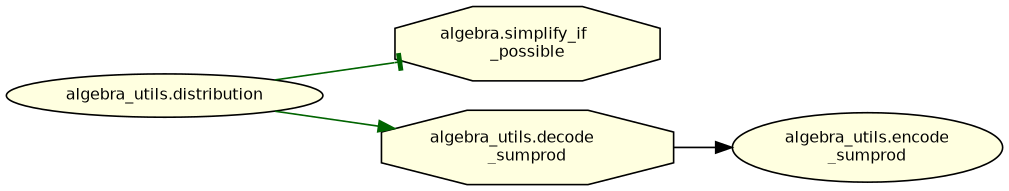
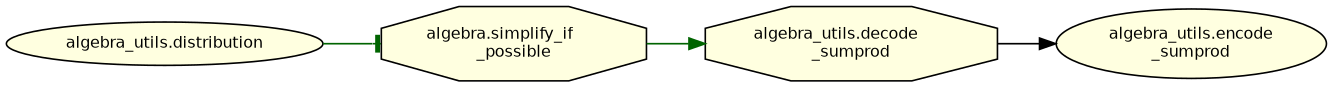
(327, 119) -> (668, 44)
